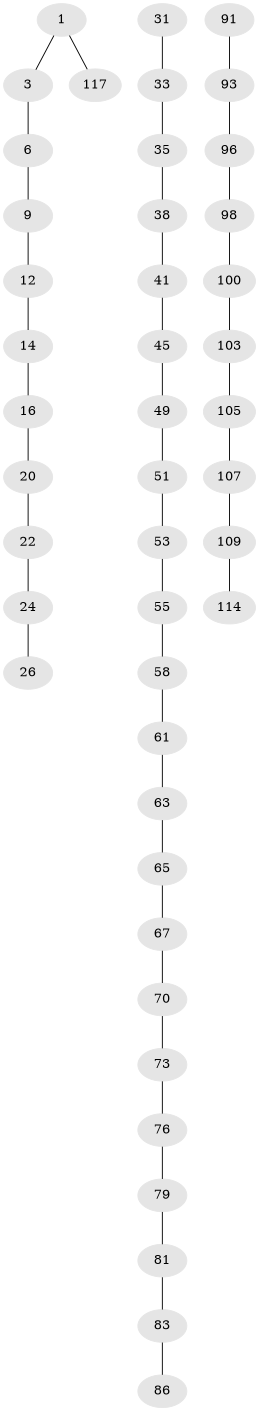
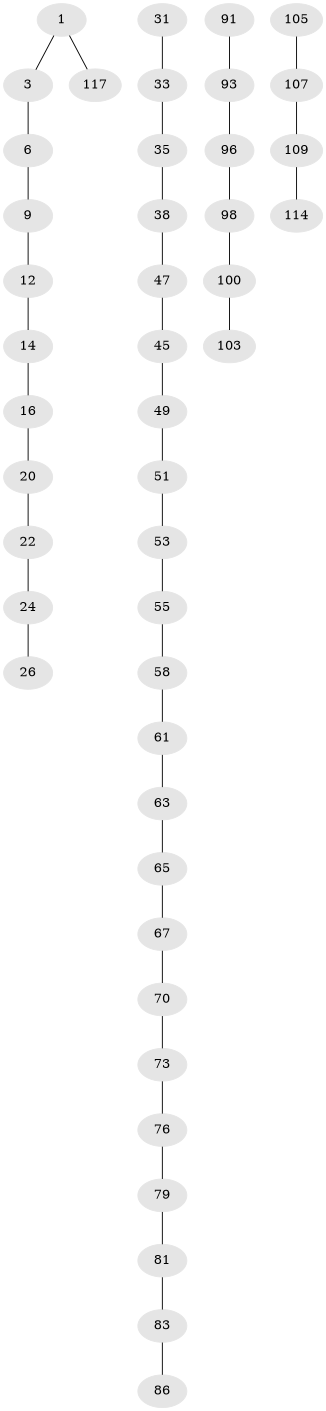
(162, 281) -> (162, 281)
(229, 379) -> none
